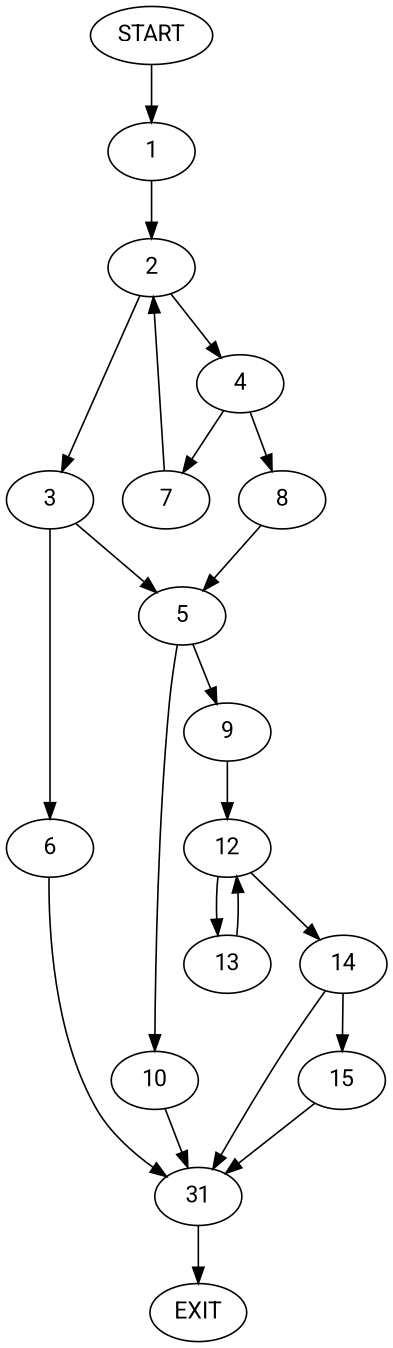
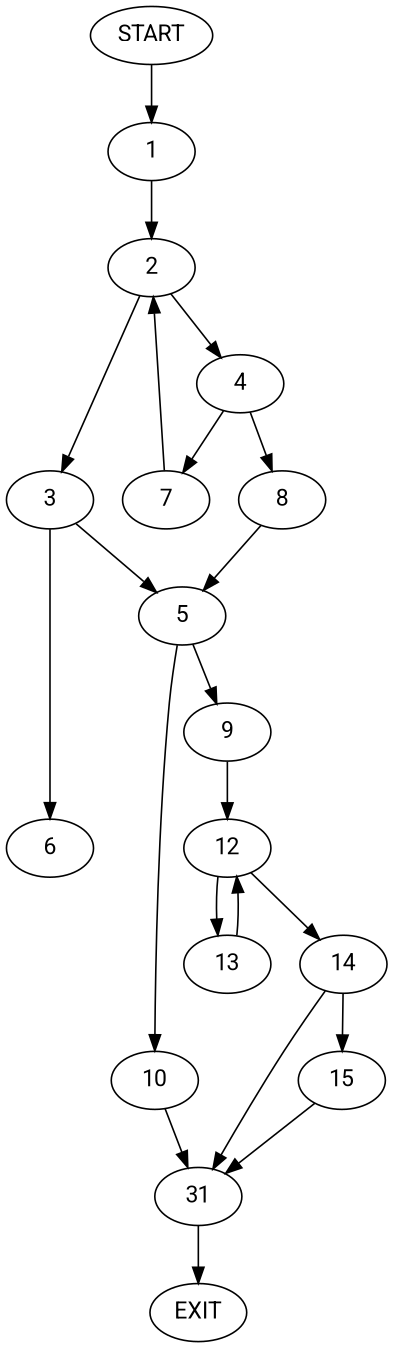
(68, 1036) -> none
